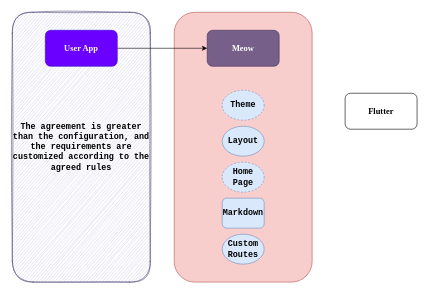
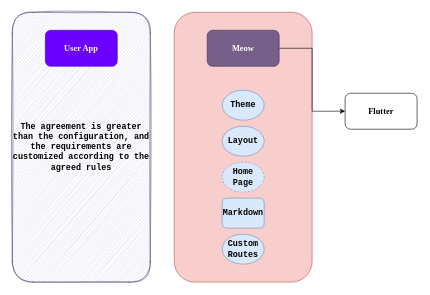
(201, 48) -> none
(243, 105) -> (243, 105)
none -> (339, 111)
